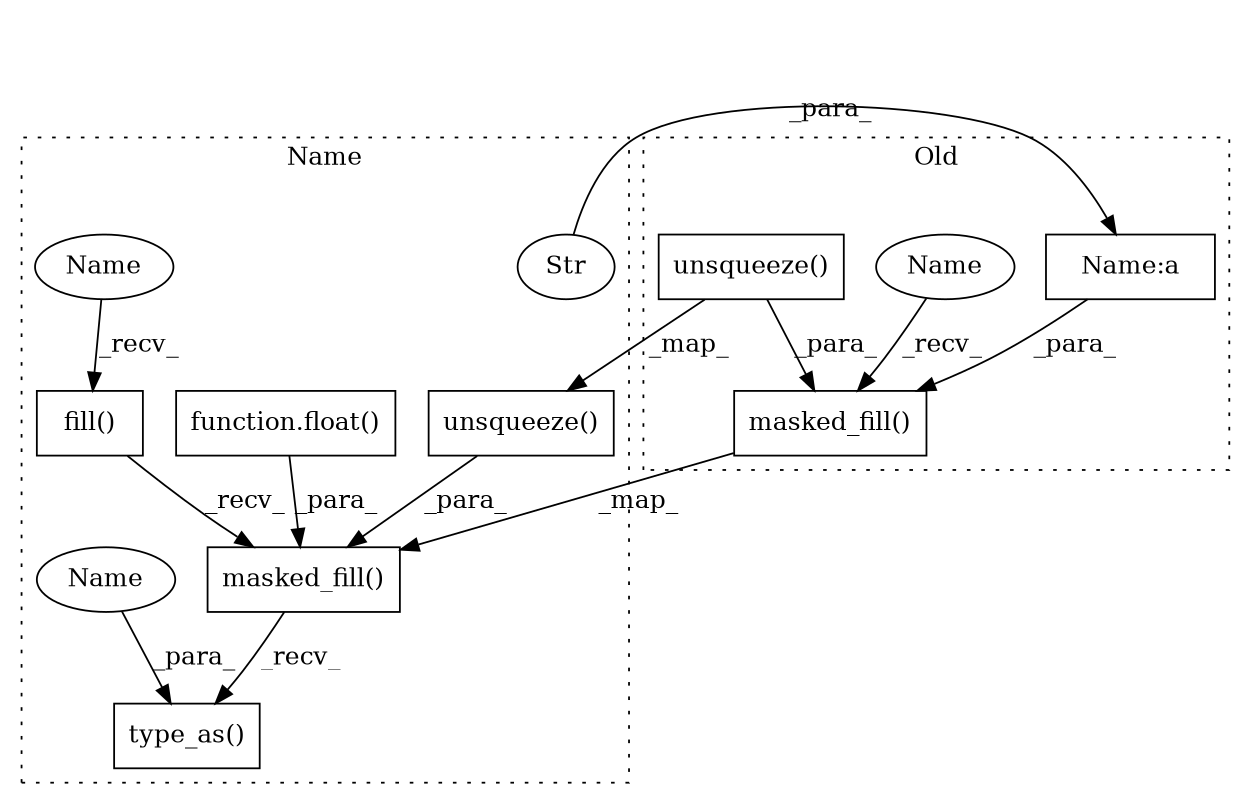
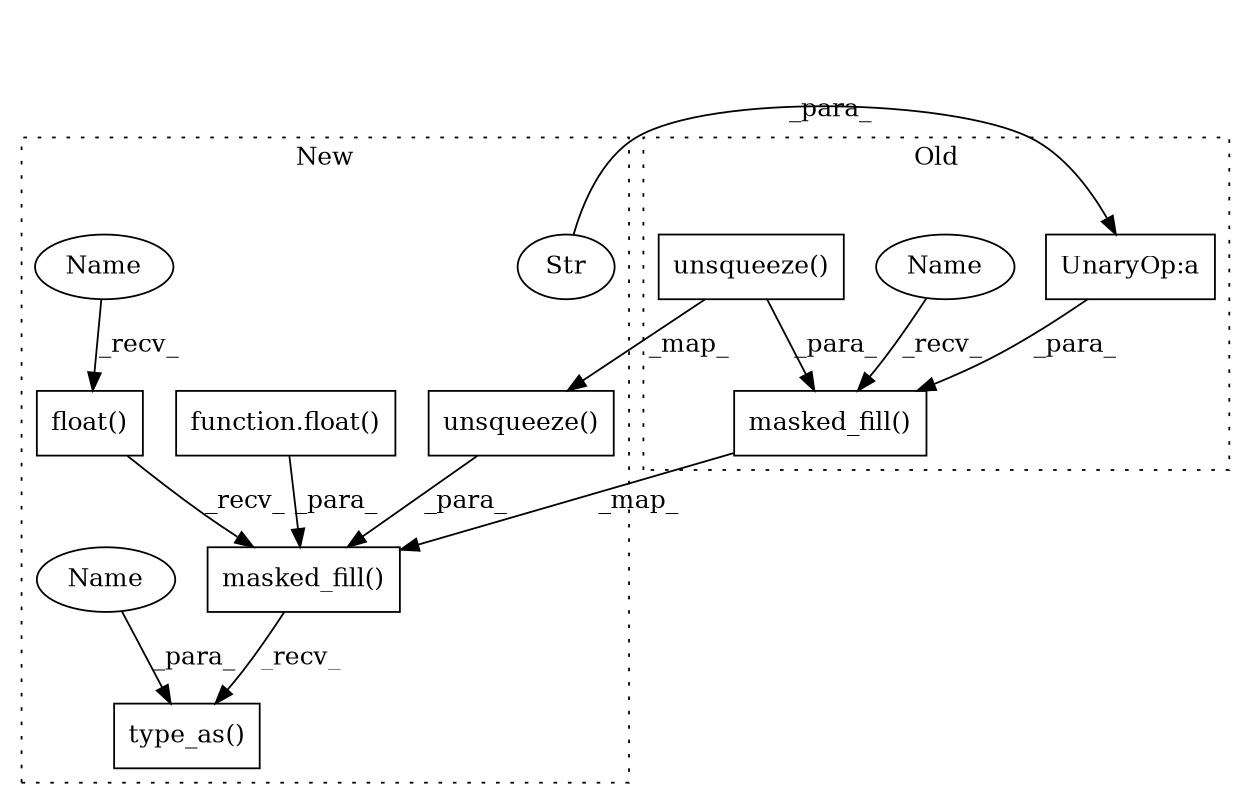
(325, 158) -> (325, 158)
(1130, 267) -> (1130, 267)
(90, 423) -> (90, 423)
